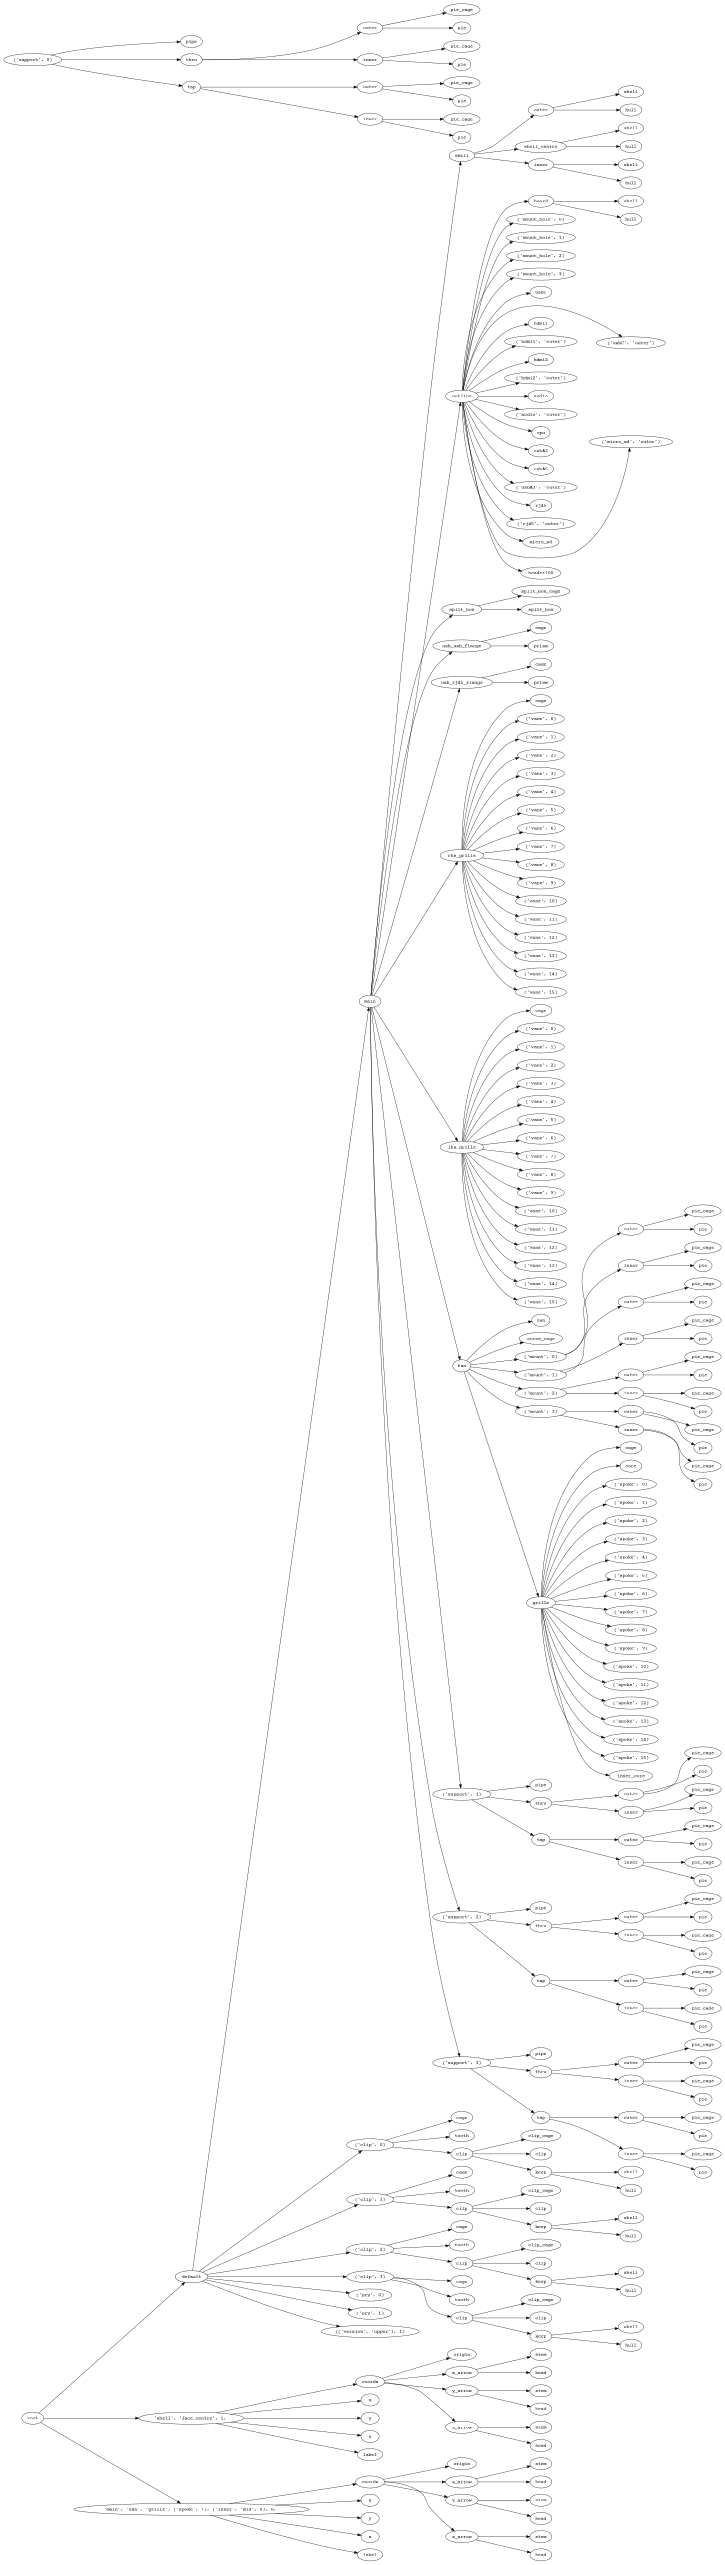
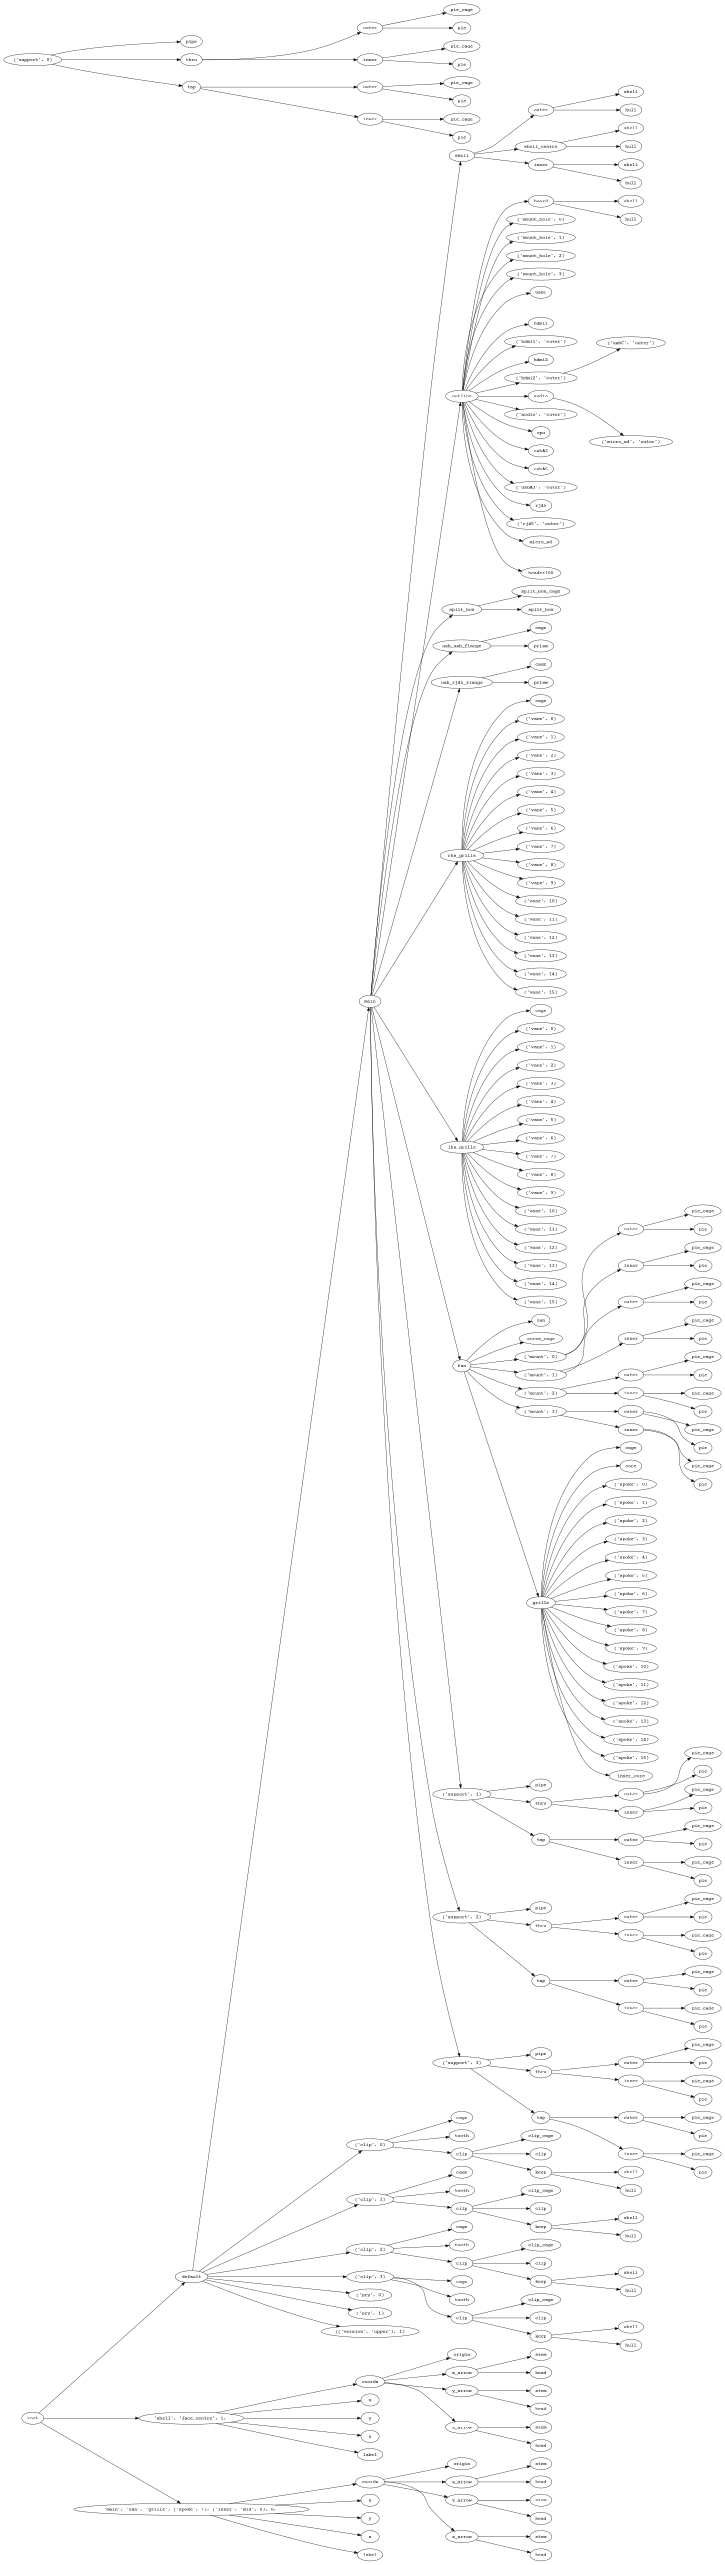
(520, 308) -> (591, 363)
(520, 557) -> (589, 412)
